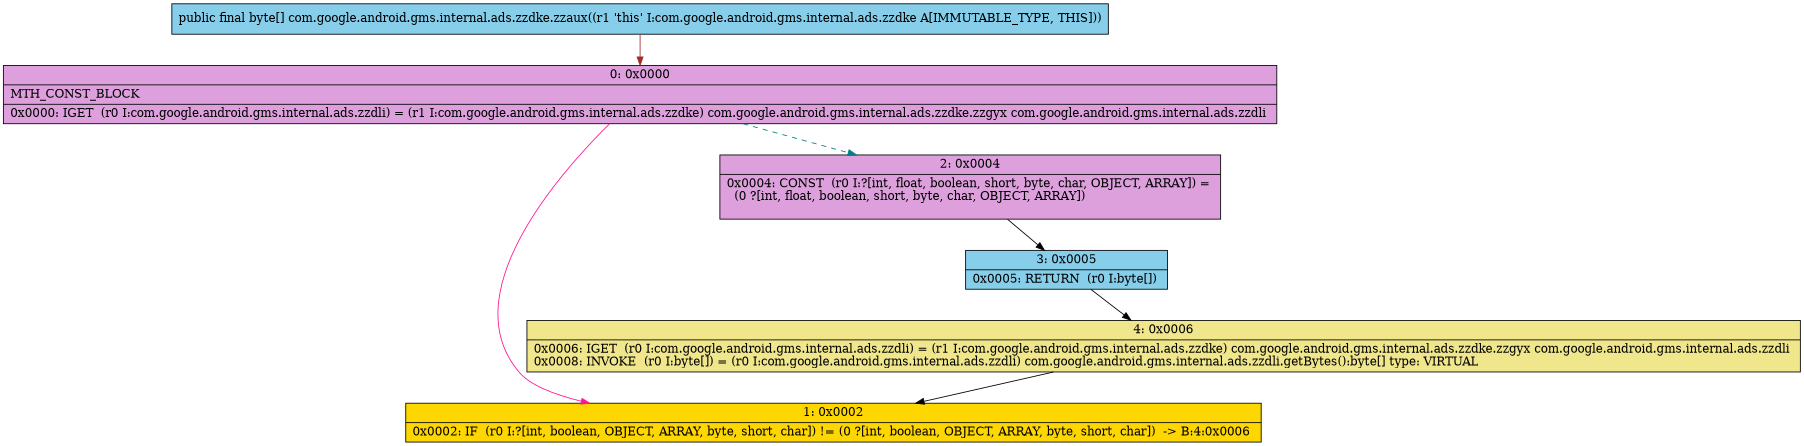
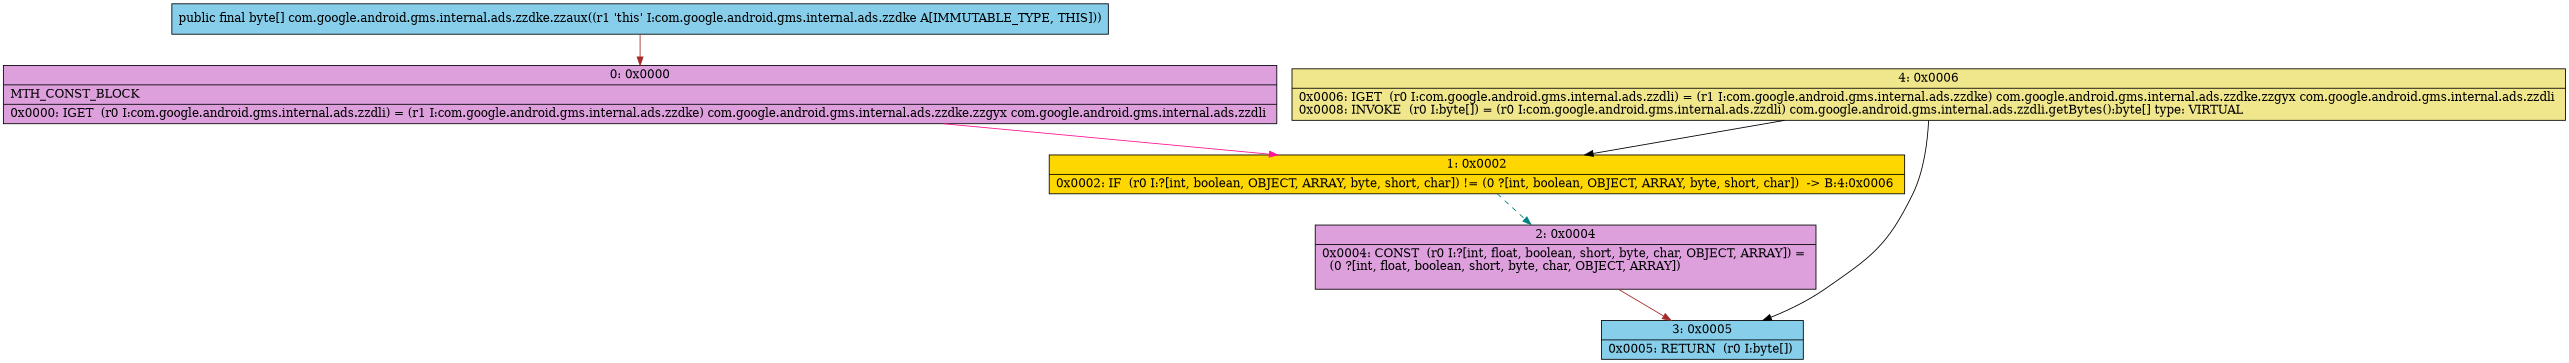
(796, 138) -> (1511, 206)
(1023, 232) -> (1641, 303)
(1107, 302) -> (1882, 243)
